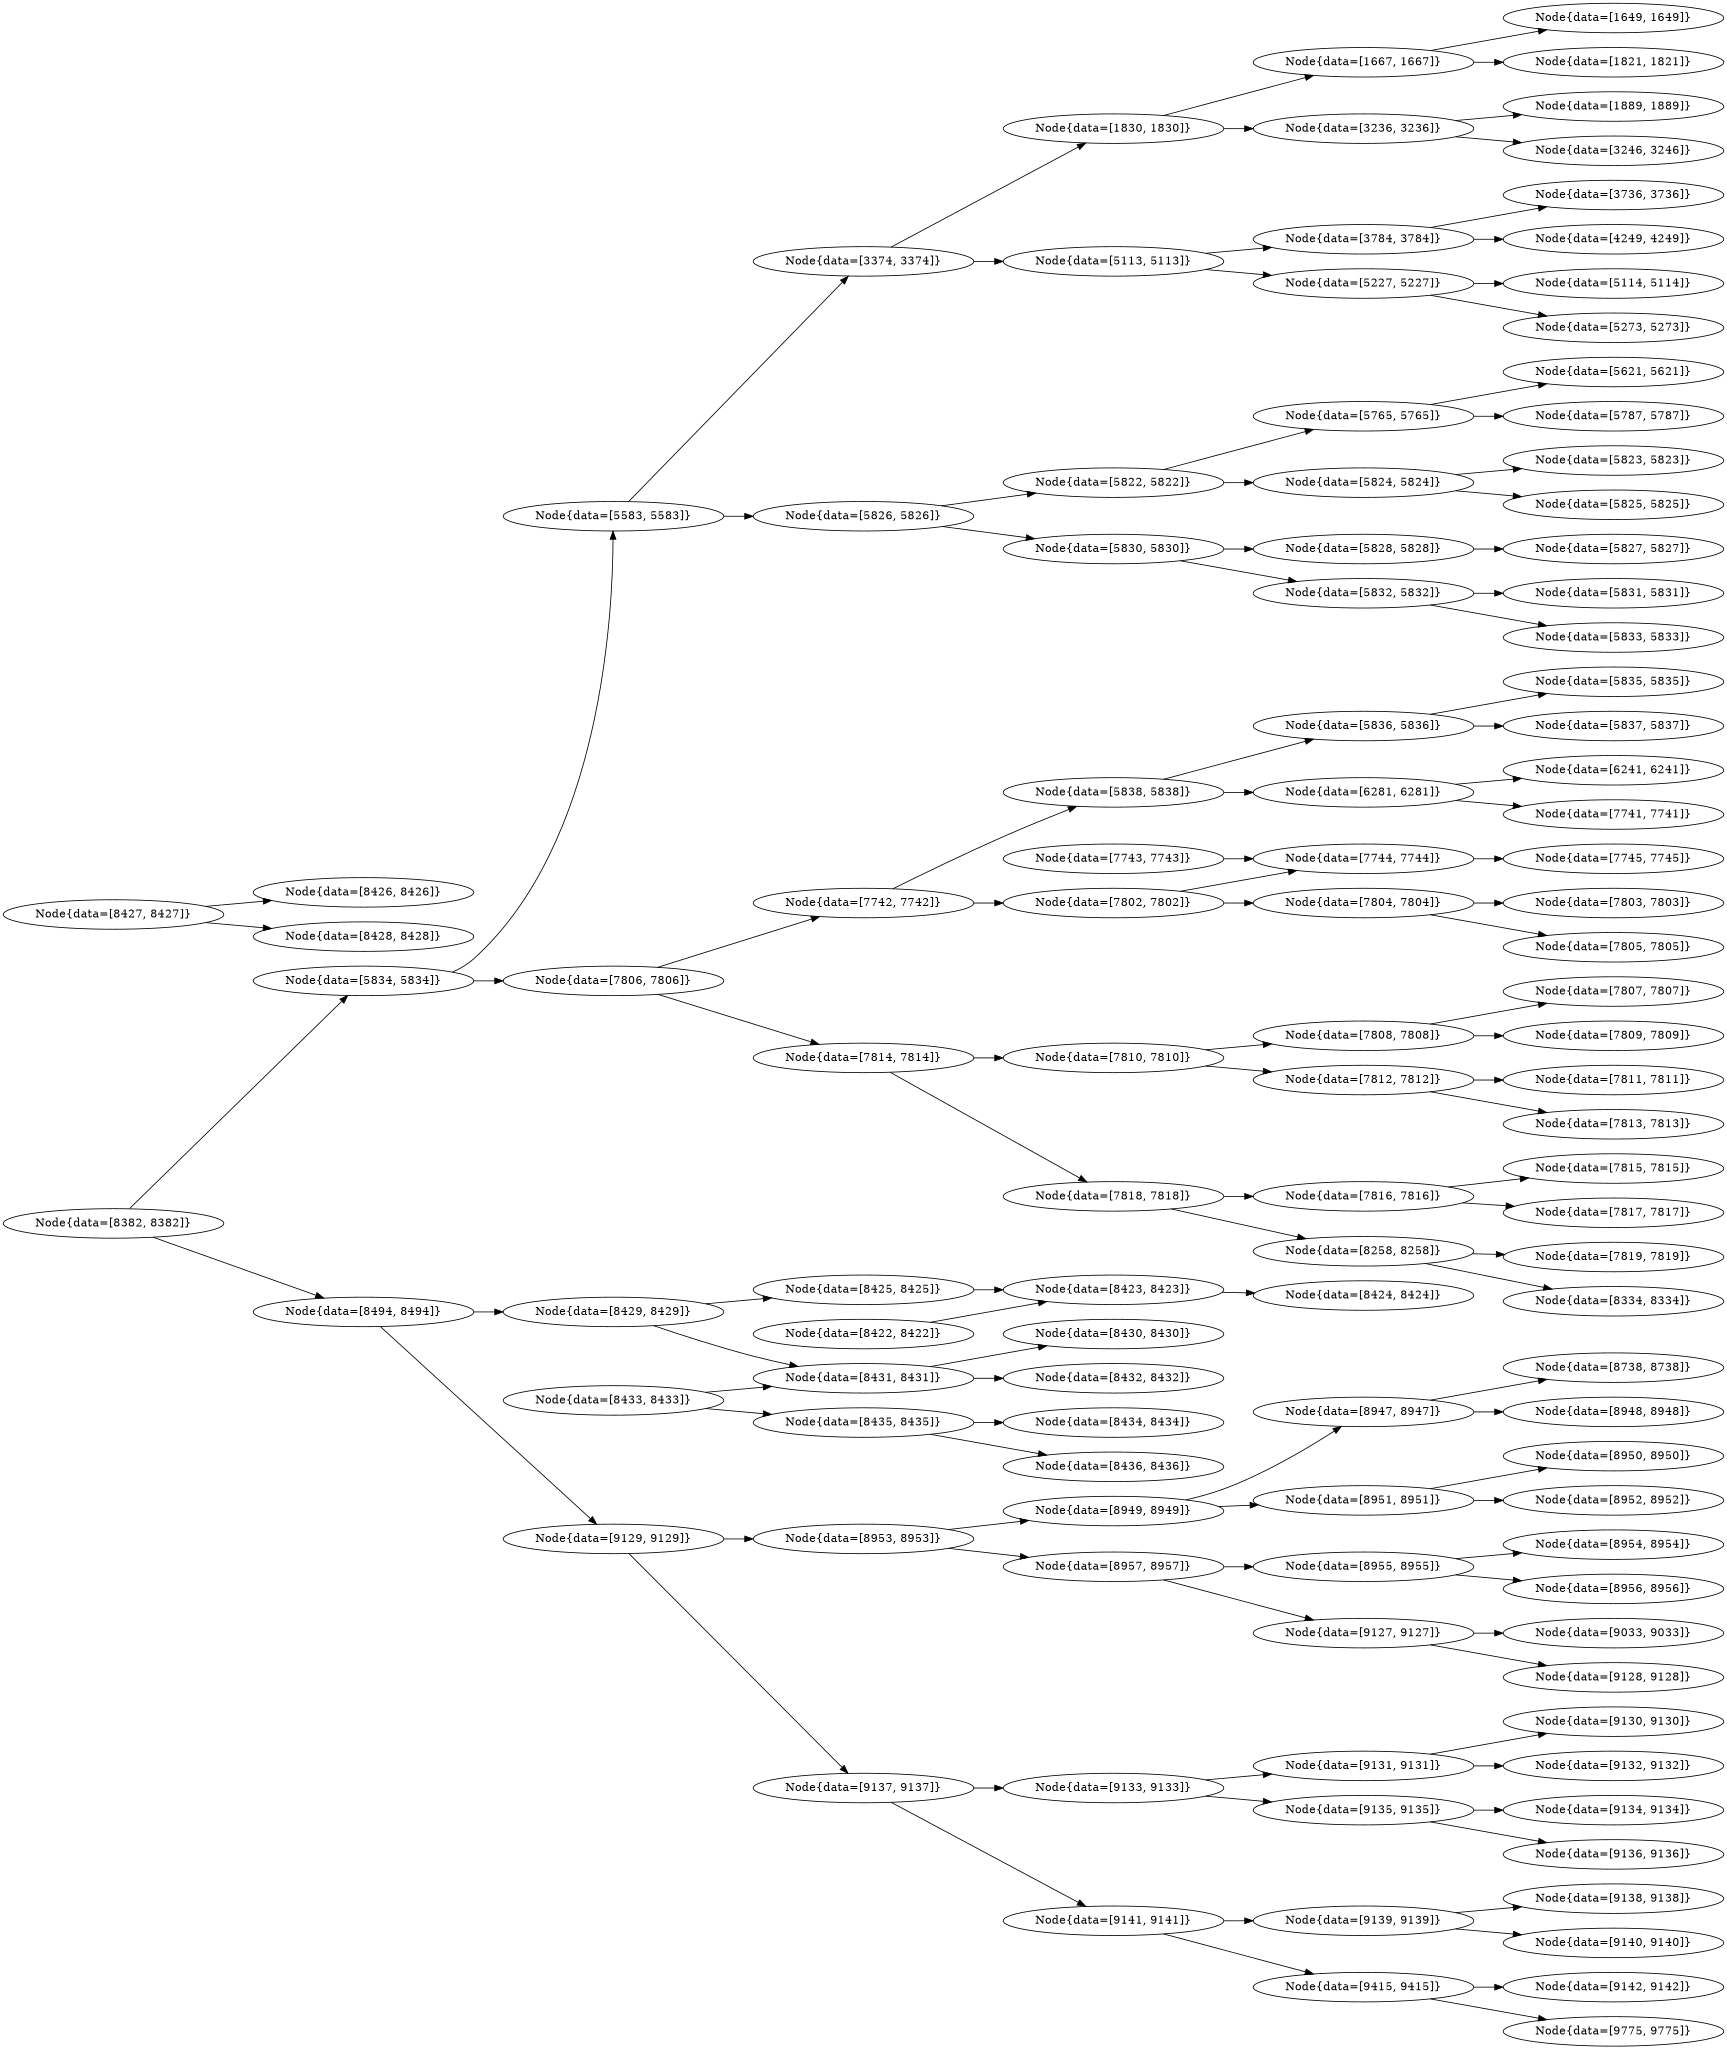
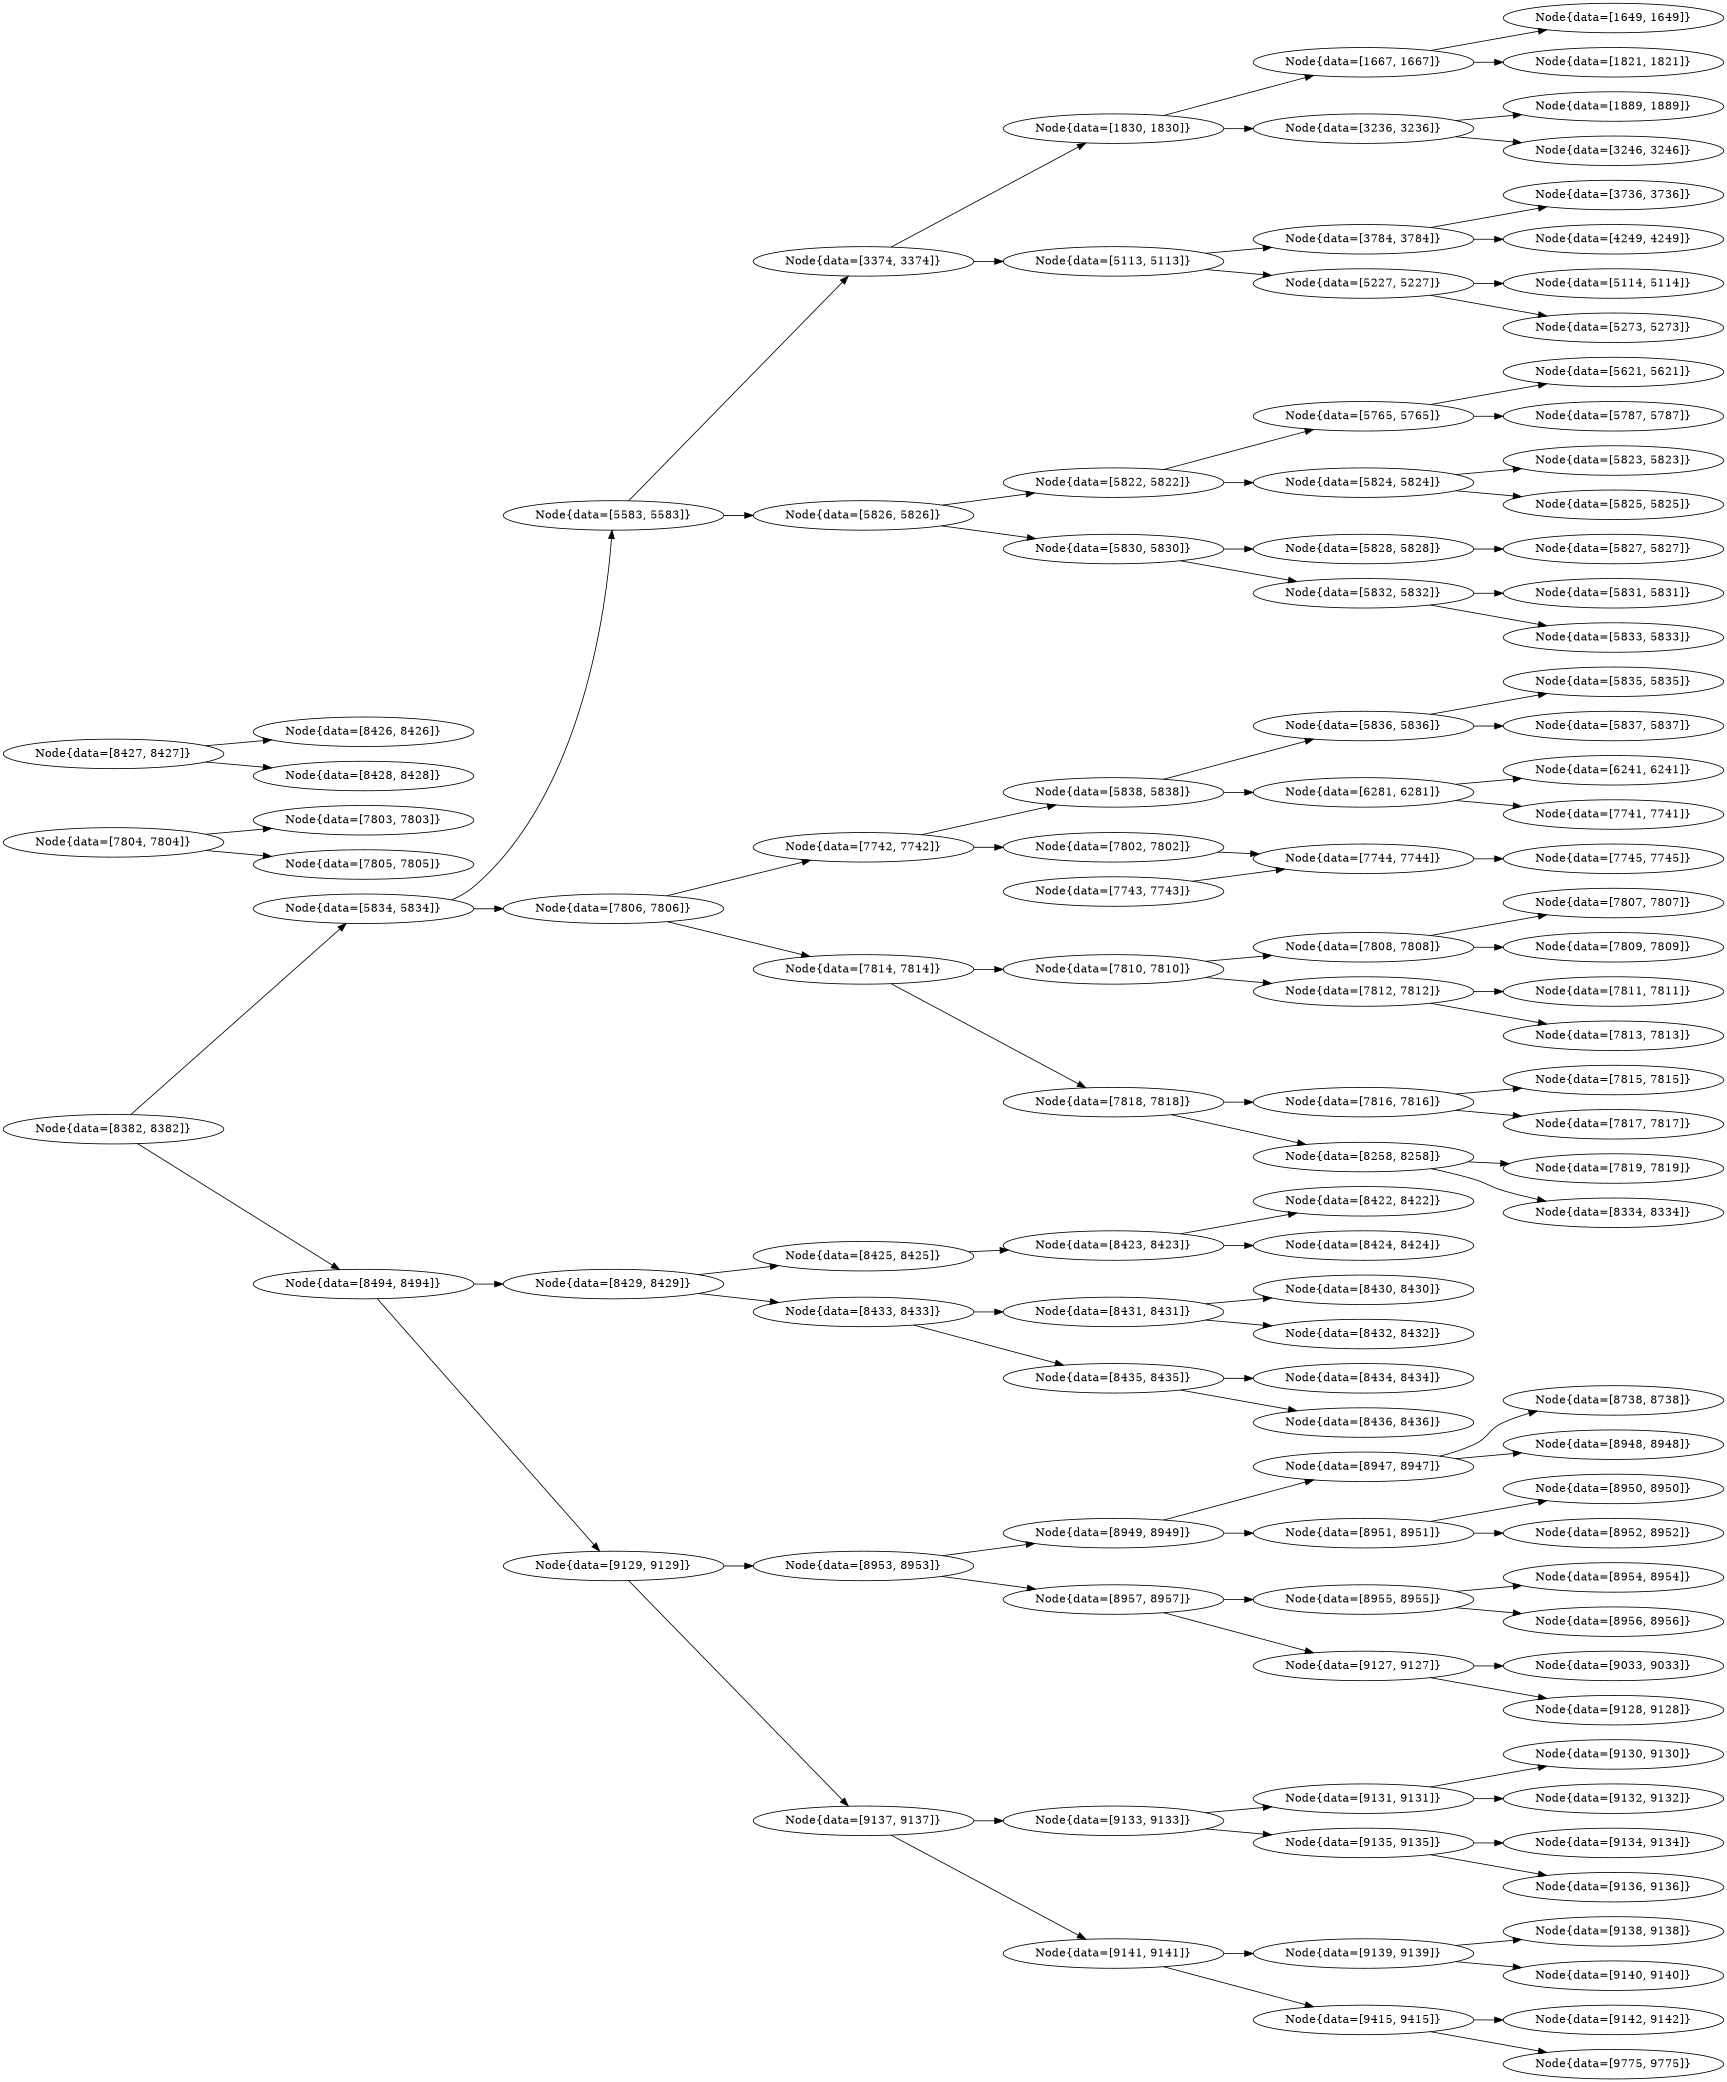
(1234, 903) -> none
(985, 1313) -> (1235, 1224)
(721, 1347) -> (734, 1298)
